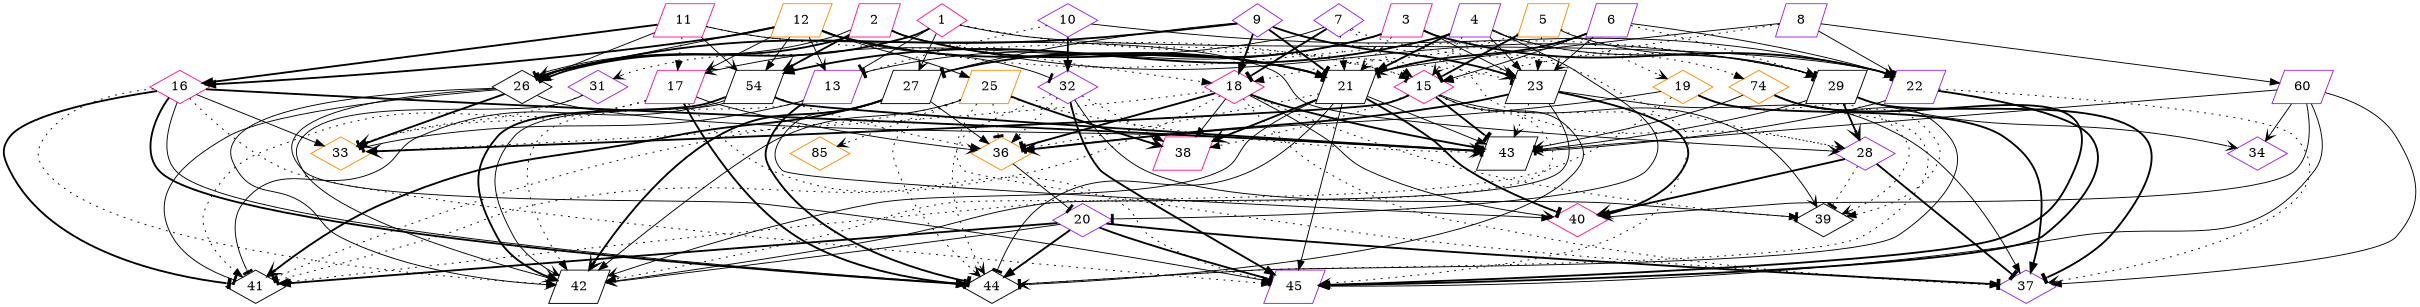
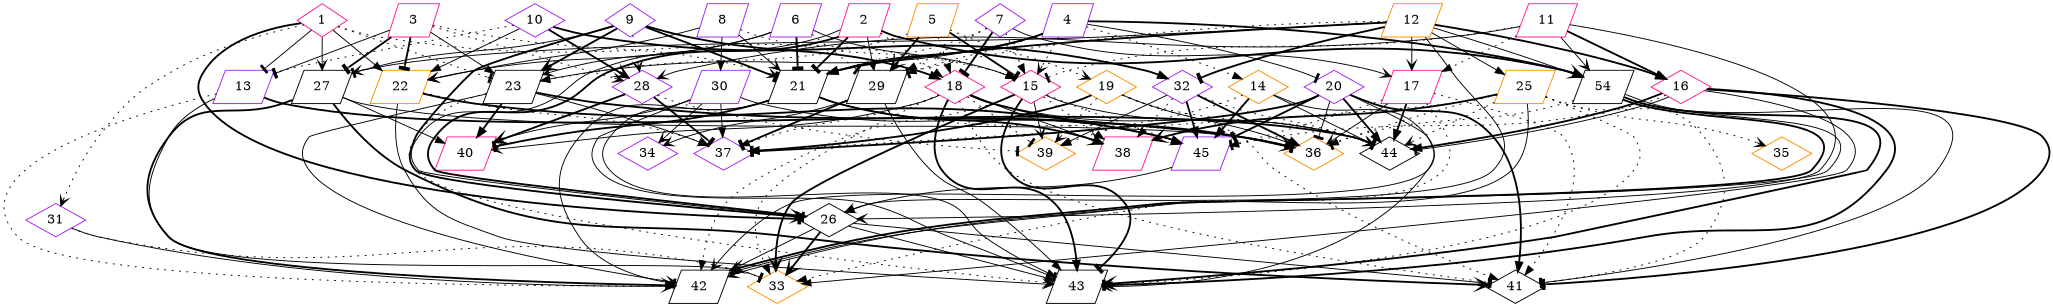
(815, 50) -> (873, 41)
(935, 54) -> (1329, 40)
(1683, 54) -> (908, 50)
(1651, 55) -> (977, 54)
(1759, 87) -> (1258, 87)
(1915, 87) -> (401, 87)
(2303, 87) -> (720, 87)
(1038, 117) -> (1244, 118)
(1850, 118) -> (584, 51)
(820, 154) -> (1782, 154)
(1140, 182) -> (1170, 120)
(1040, 185) -> (1325, 118)
(939, 198) -> (569, 151)
(661, 201) -> (1013, 187)
(1577, 220) -> (466, 154)
(1824, 220) -> (1046, 154)
(193, 237) -> none
